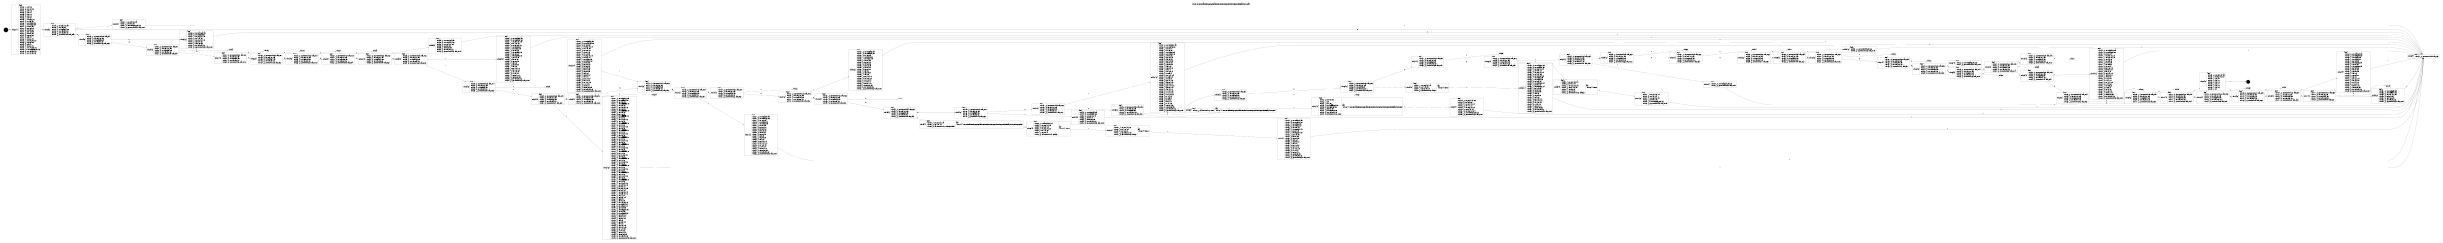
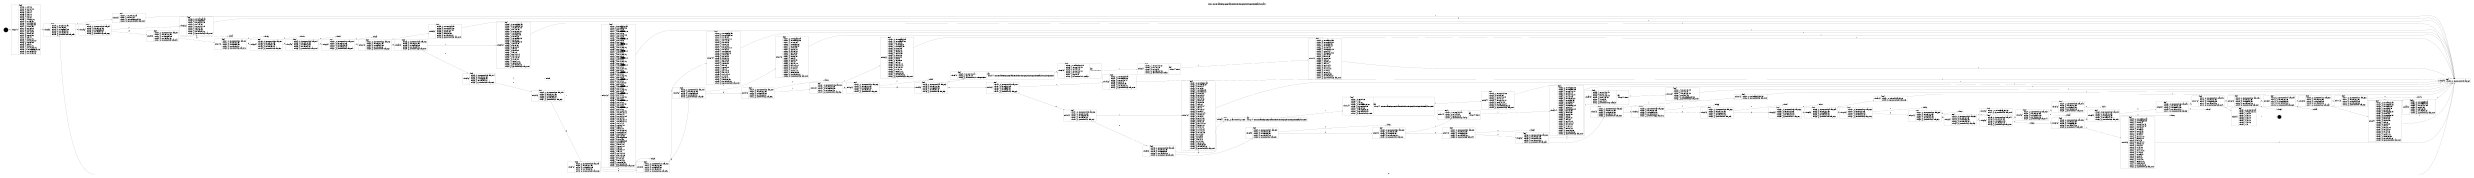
(619, 76) -> (671, 104)
